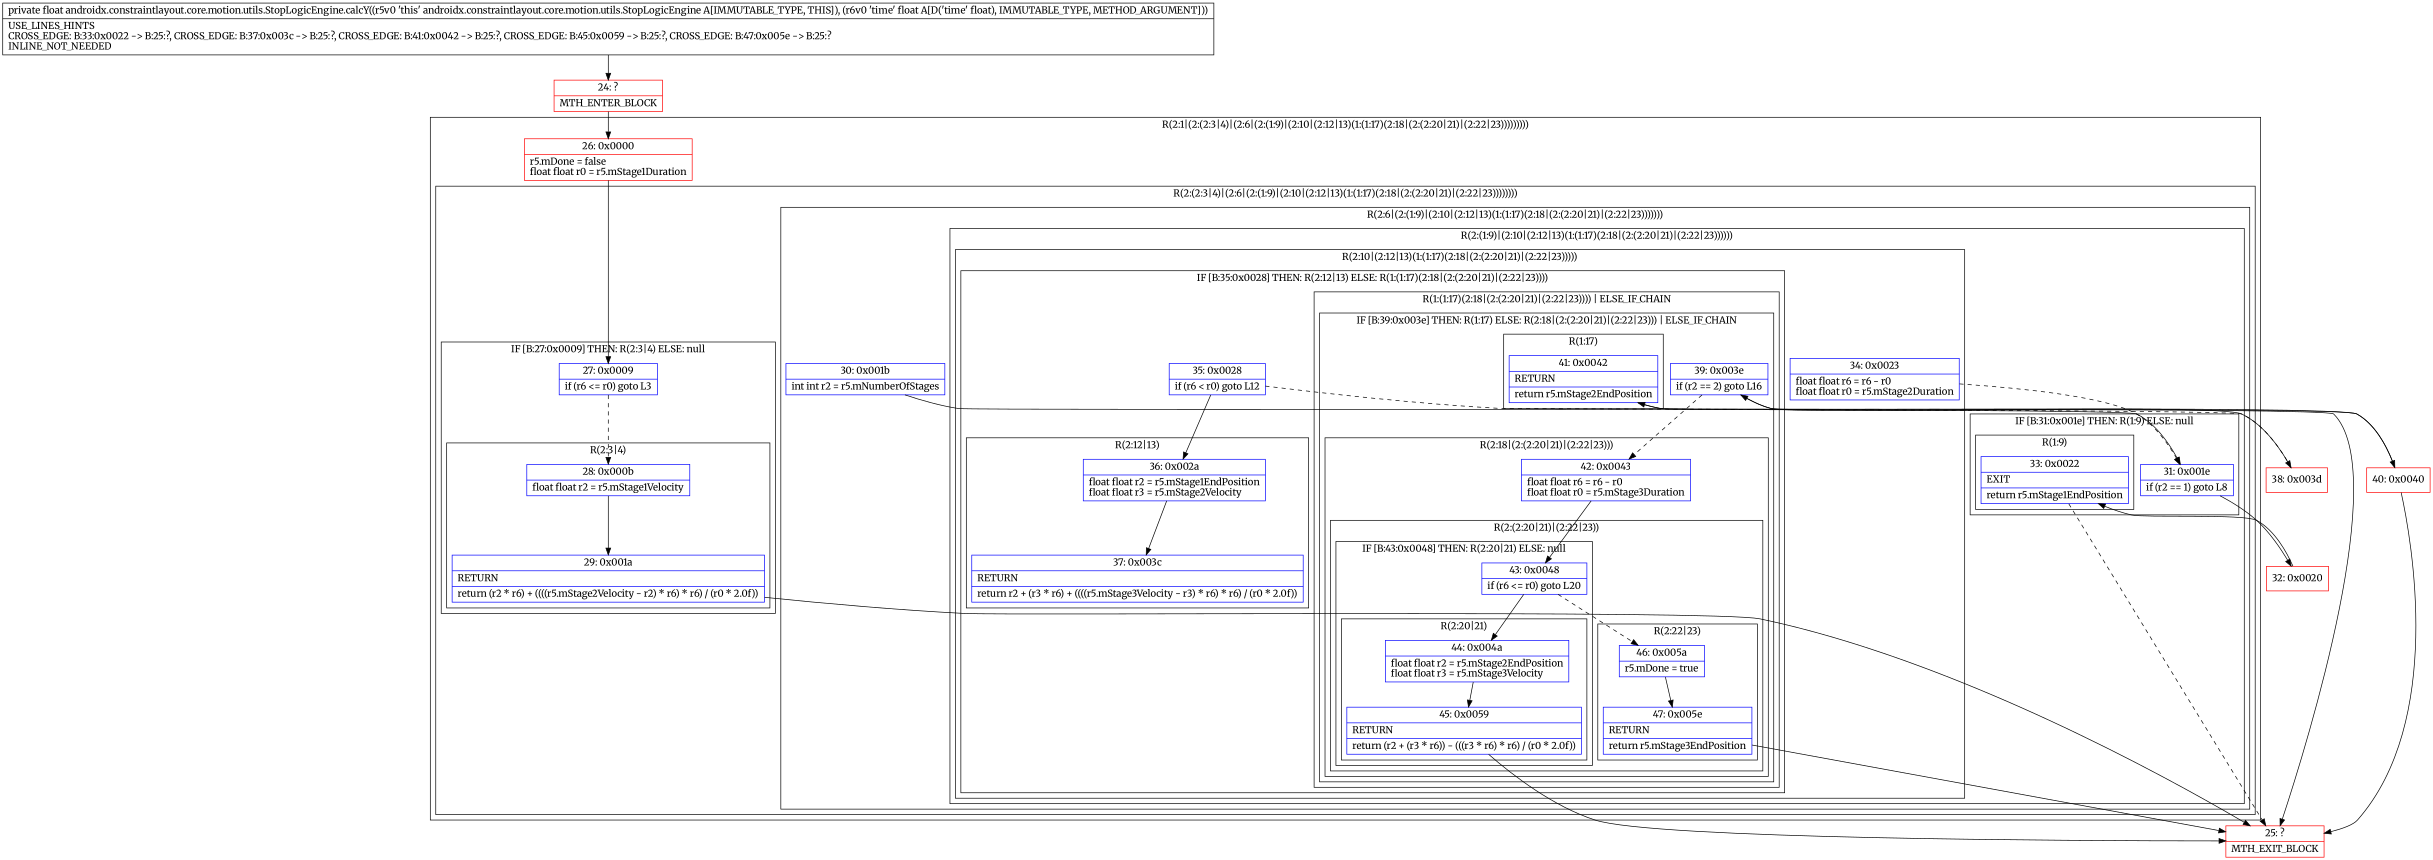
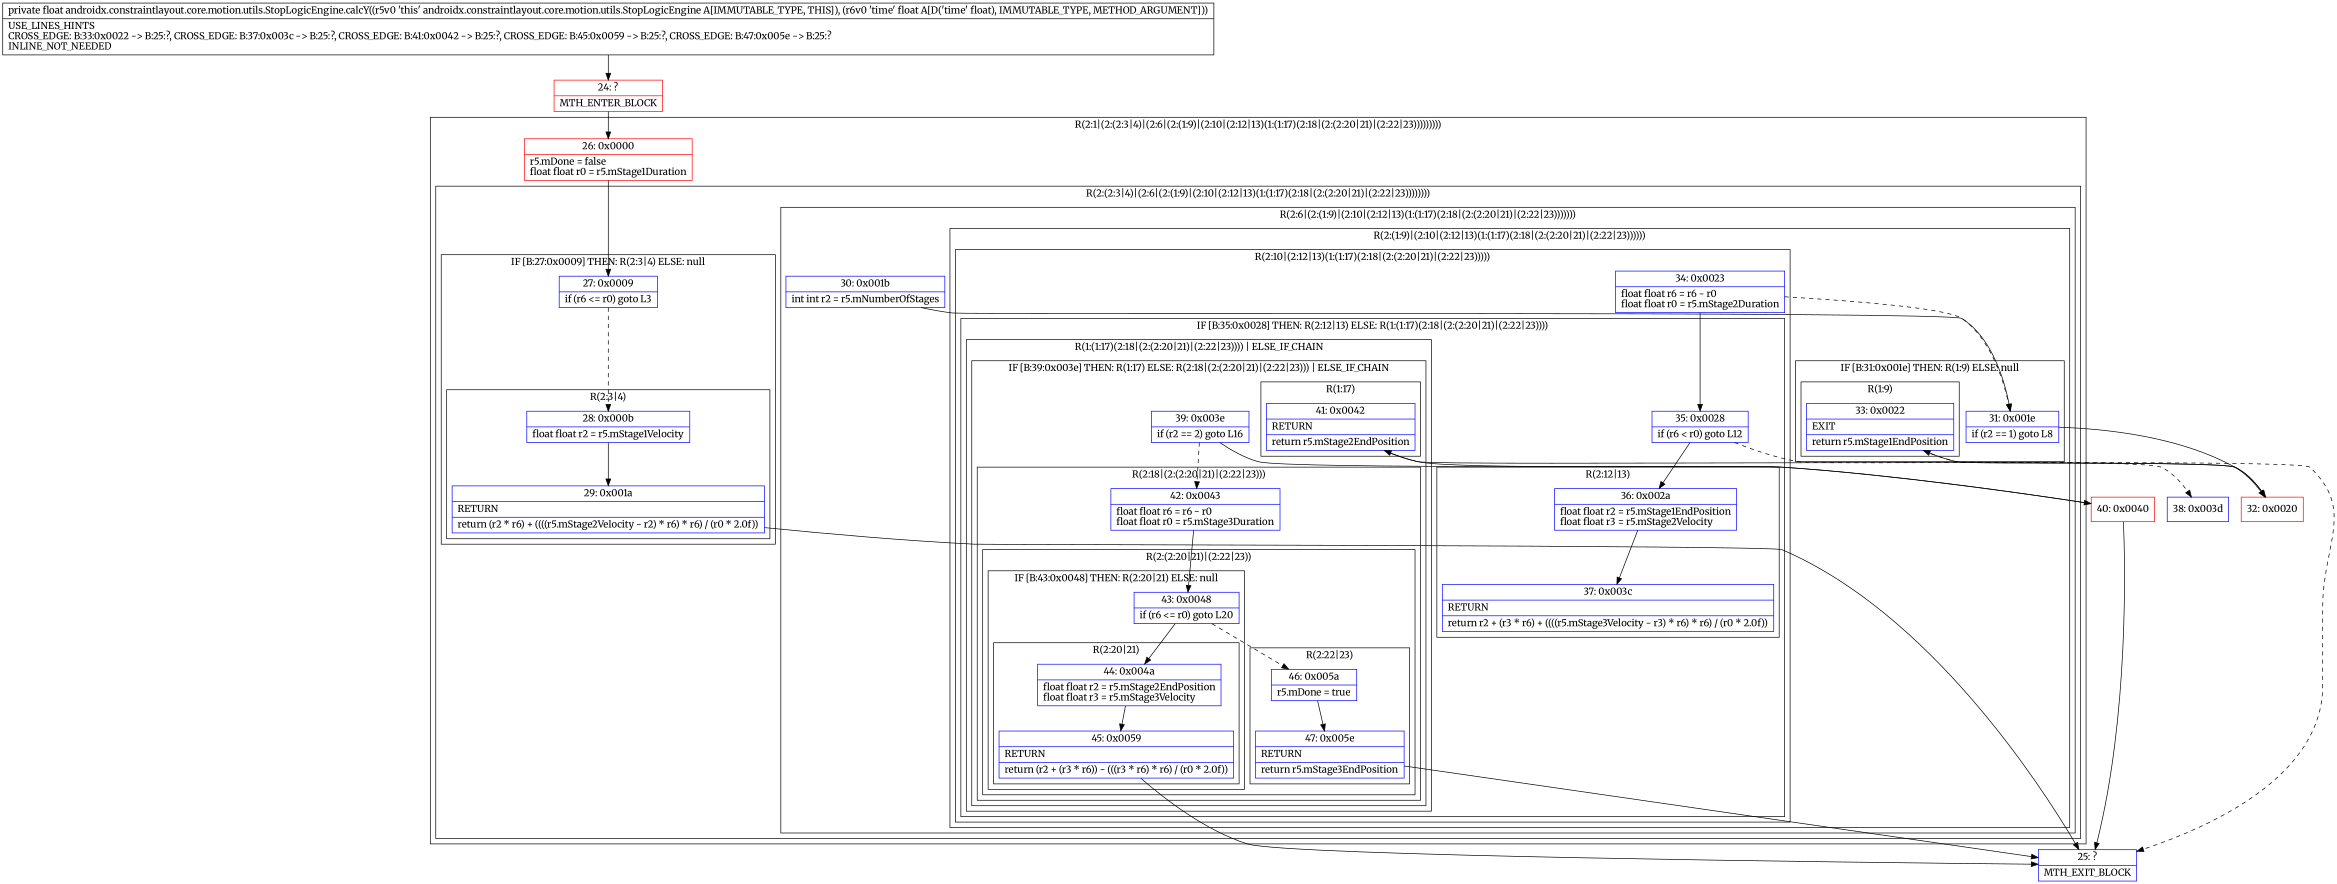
none -> (1700, 358)
(2030, 409) -> none
(2346, 439) -> (1827, 463)
(2297, 480) -> (2198, 509)
(2275, 842) -> (2087, 865)
